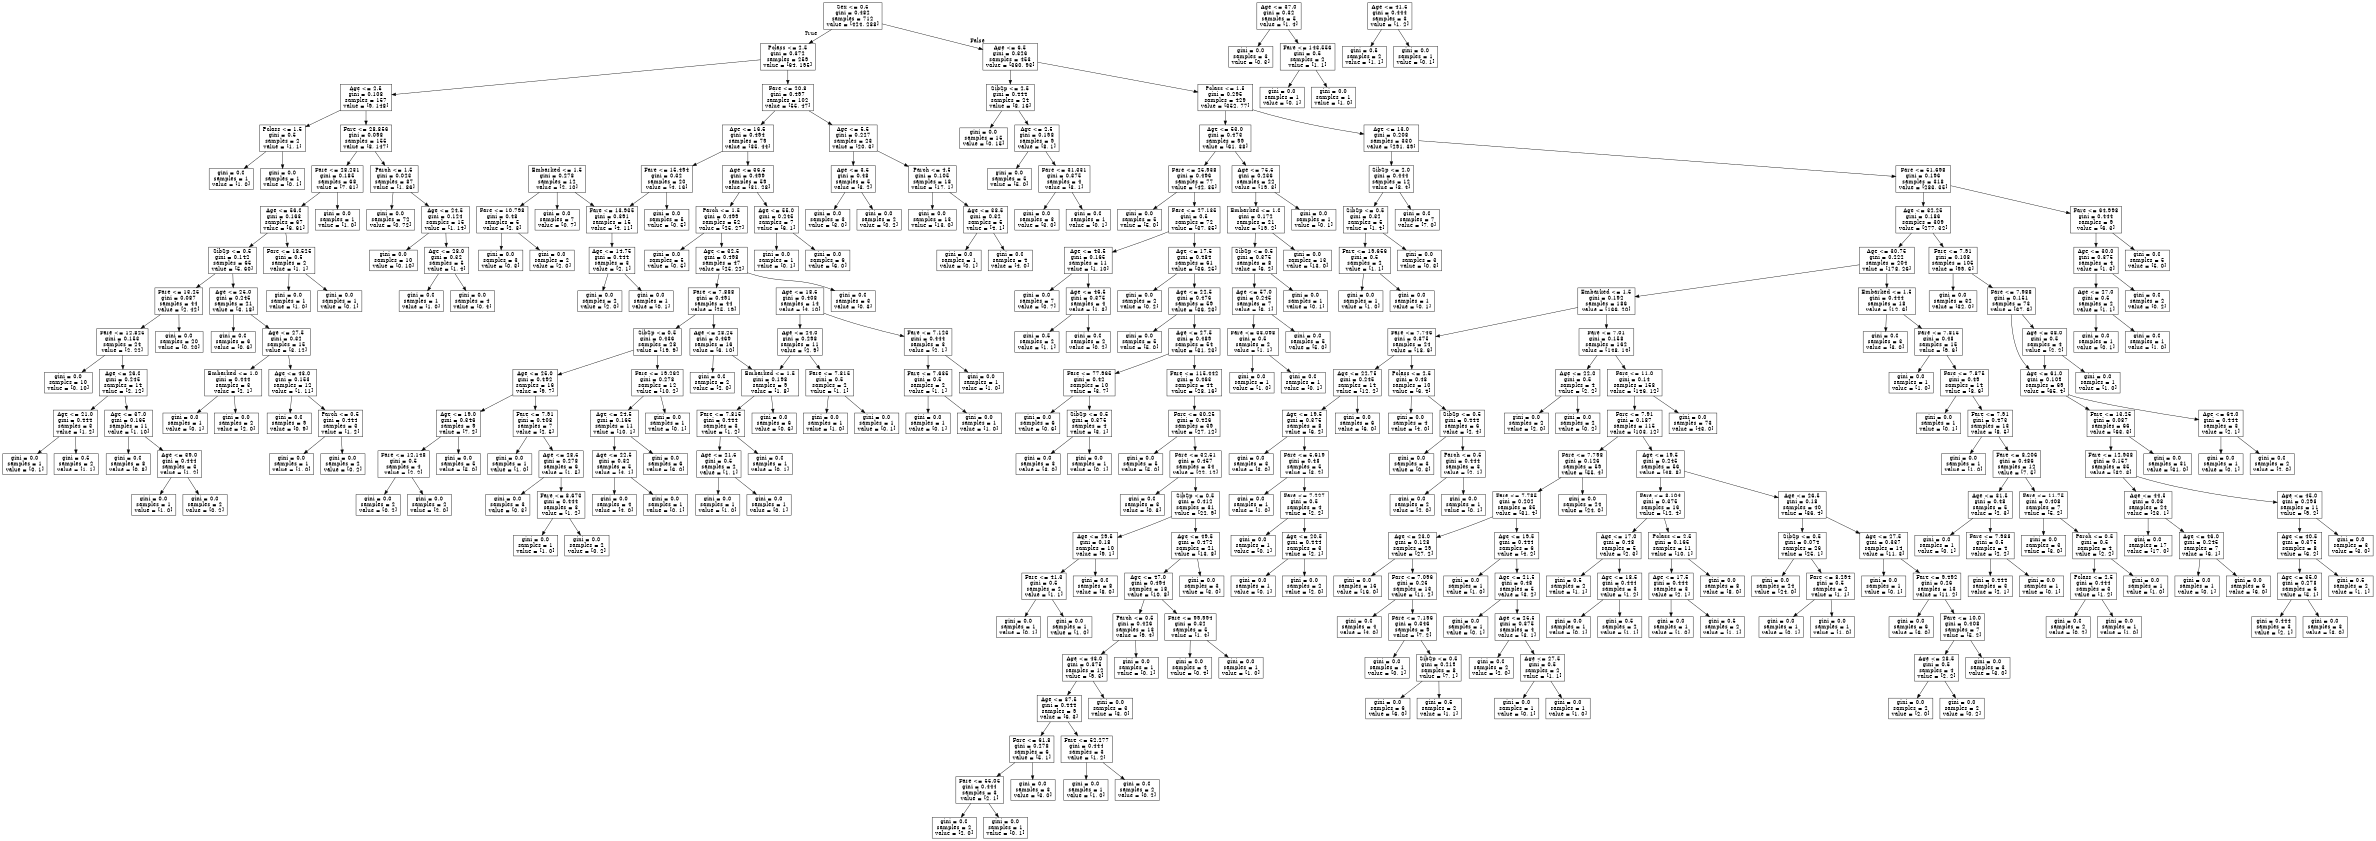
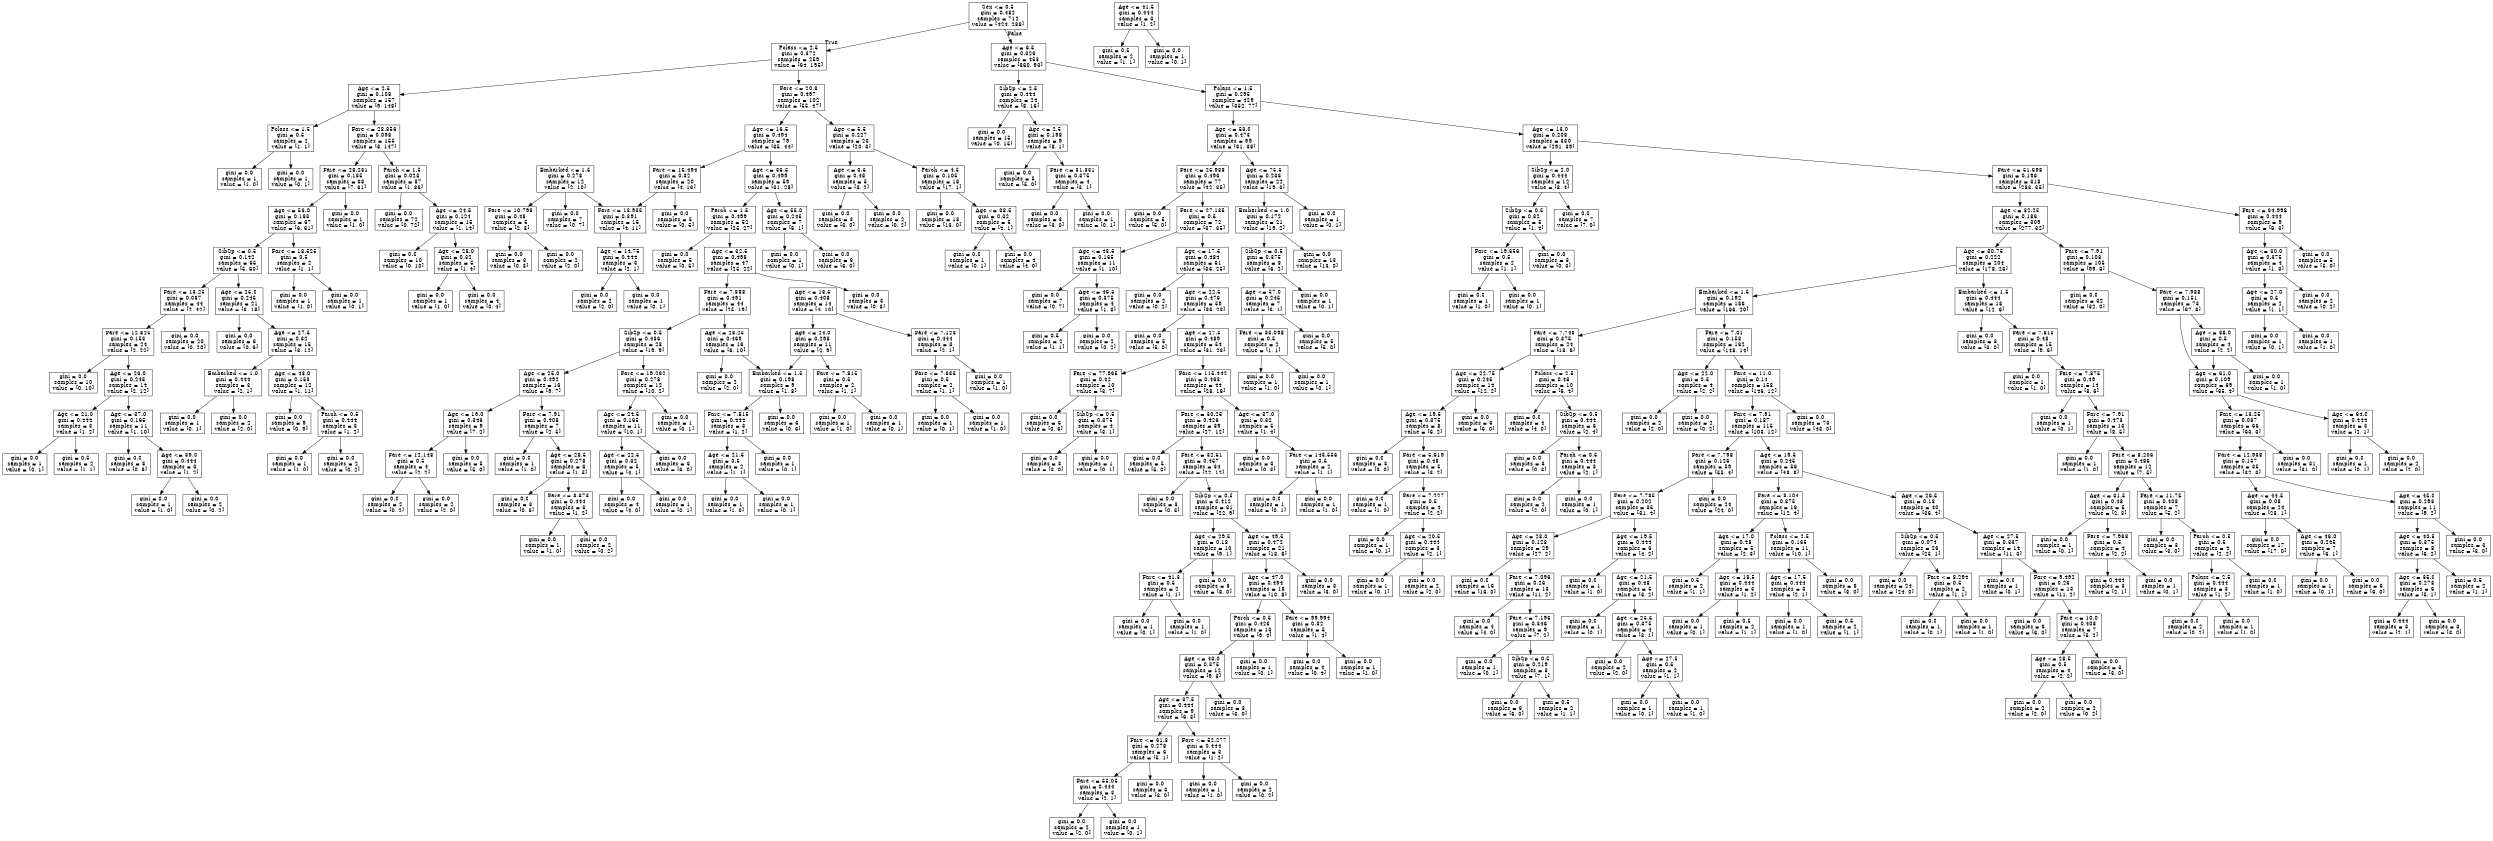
none -> (1228, 402)
